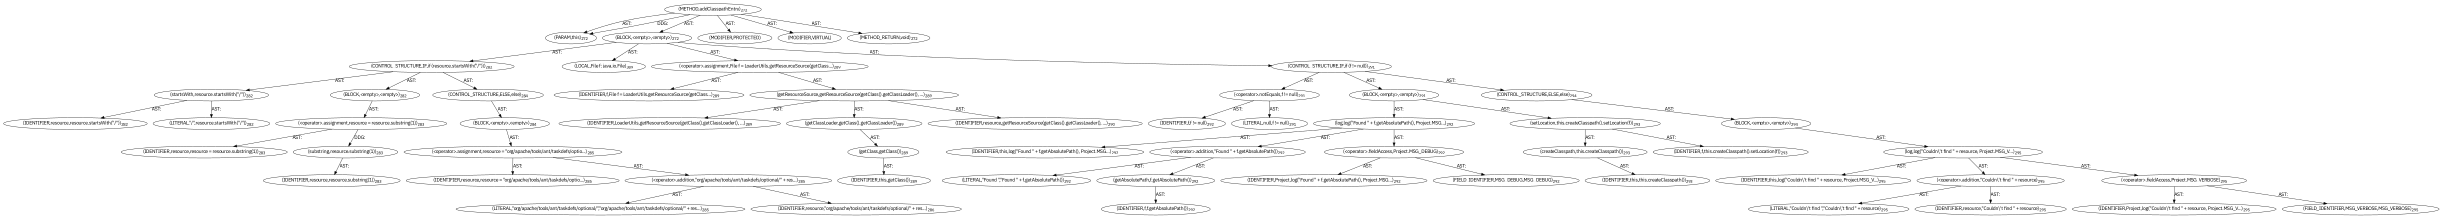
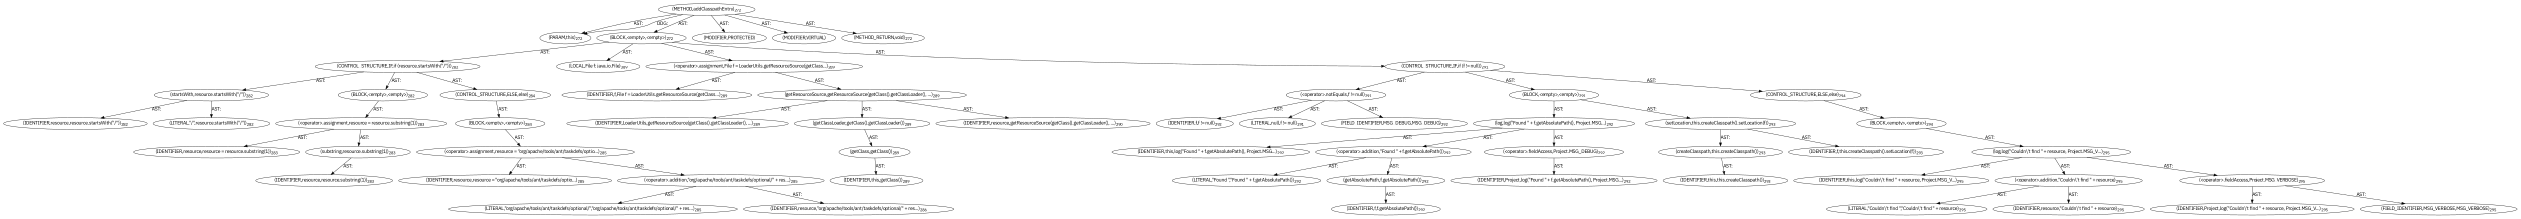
(360, 138) -> (365, 138)
(1448, 166) -> (1364, 109)
